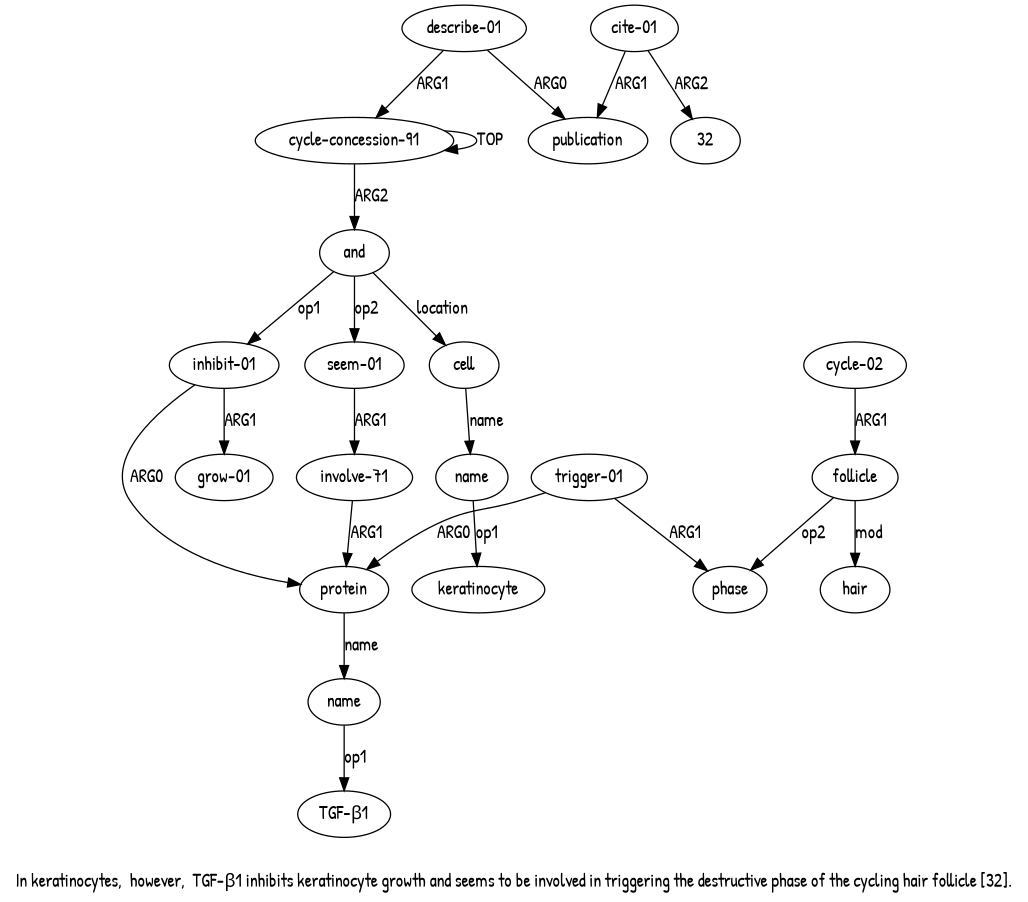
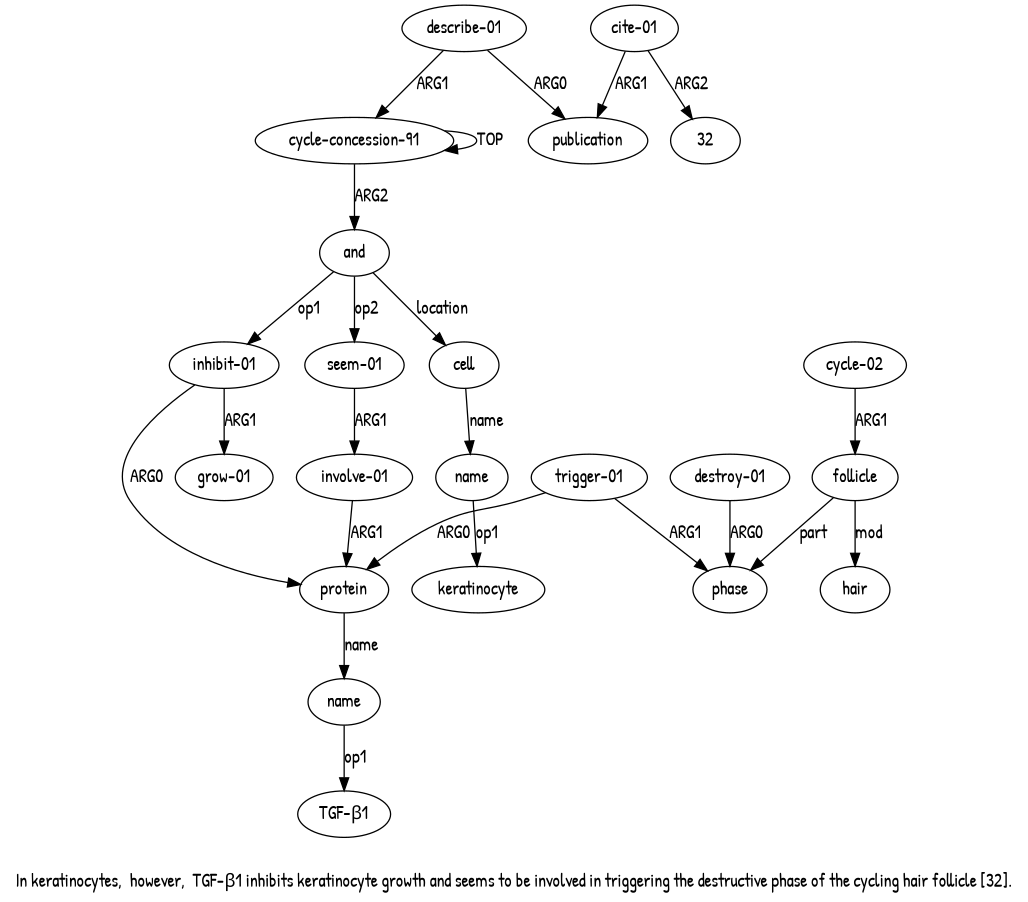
(354, 477) -> (354, 477)
none -> (730, 477)
(814, 534) -> (814, 534)
